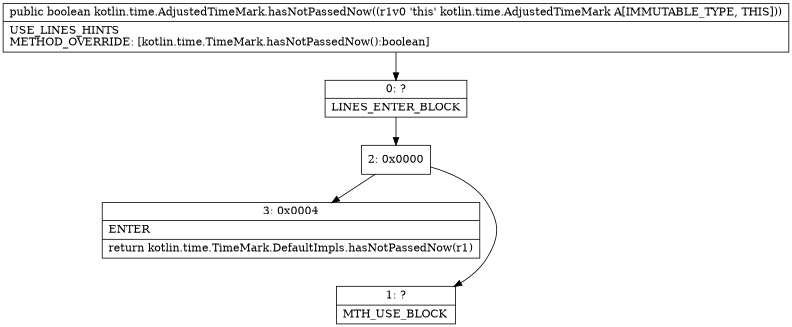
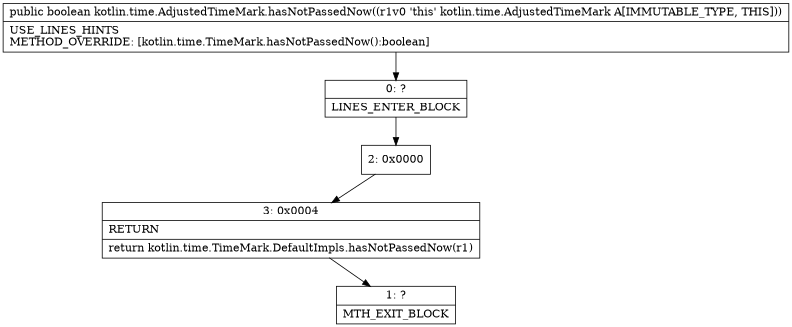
(493, 215) -> (347, 270)
(129, 230) -> (134, 230)
(395, 314) -> (396, 314)
